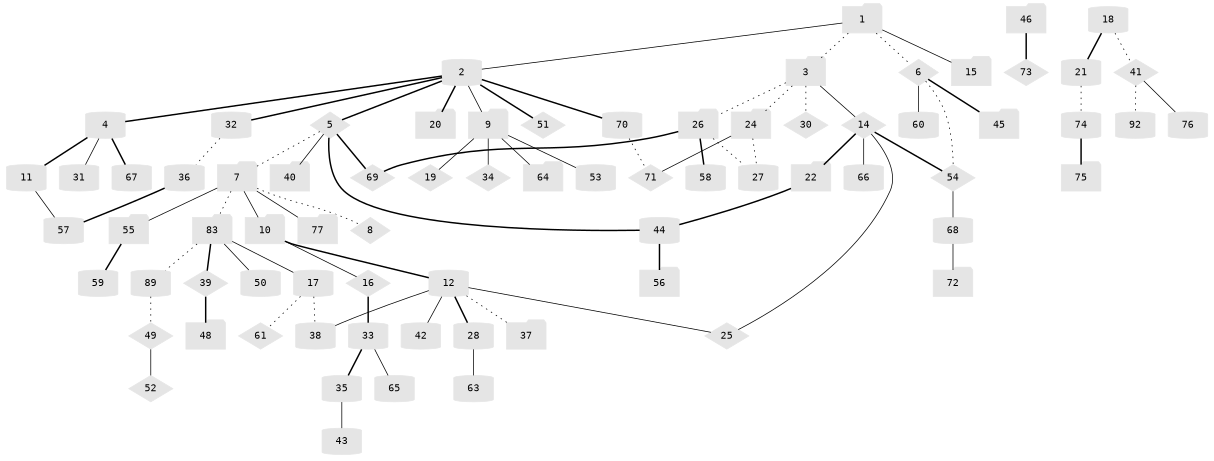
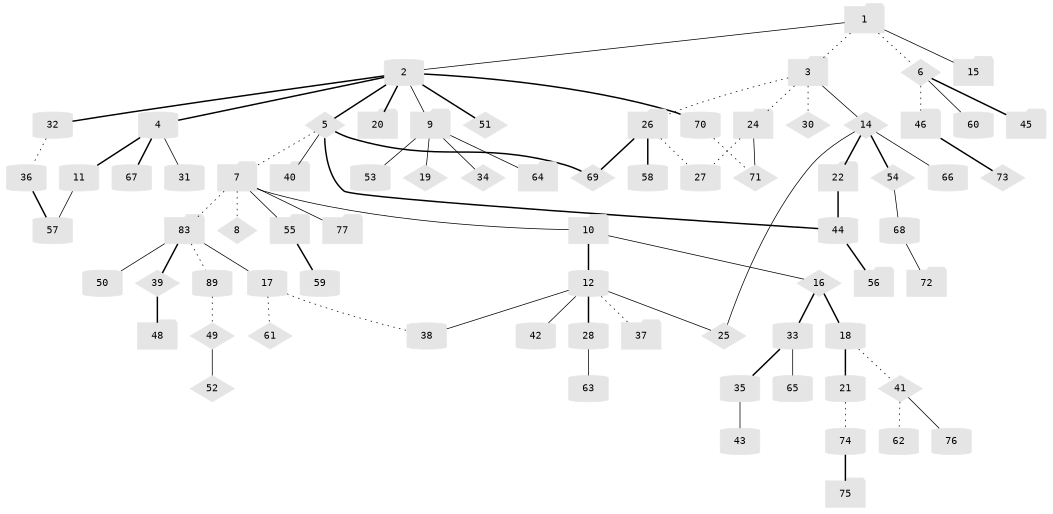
(948, 120) -> (921, 99)
(1135, 125) -> (899, 441)
none -> (831, 308)
